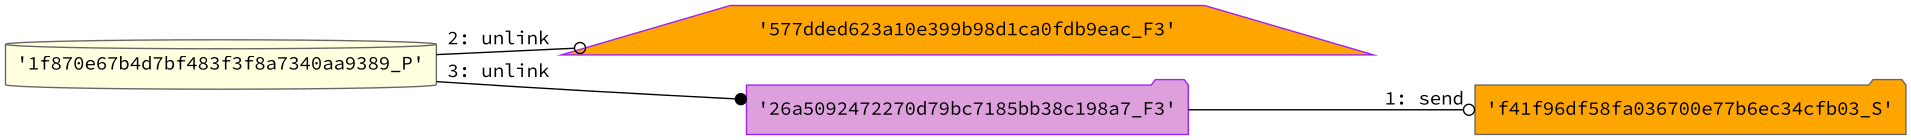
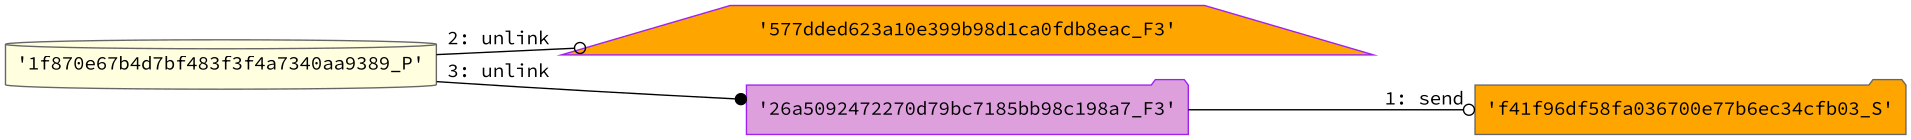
(967, 30) -> (967, 30)
(221, 64) -> (221, 64)
(967, 110) -> (967, 110)
